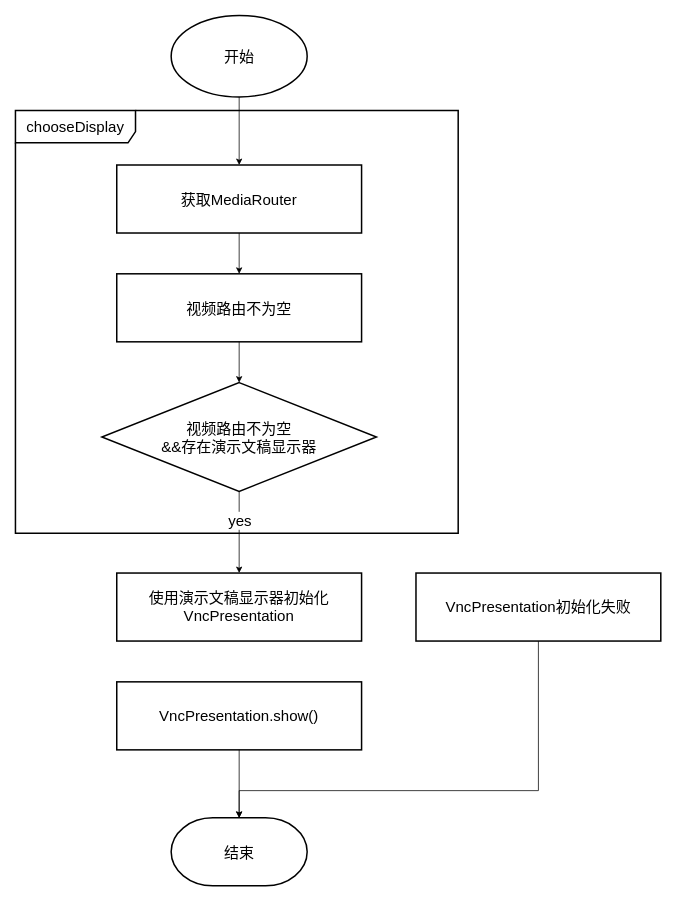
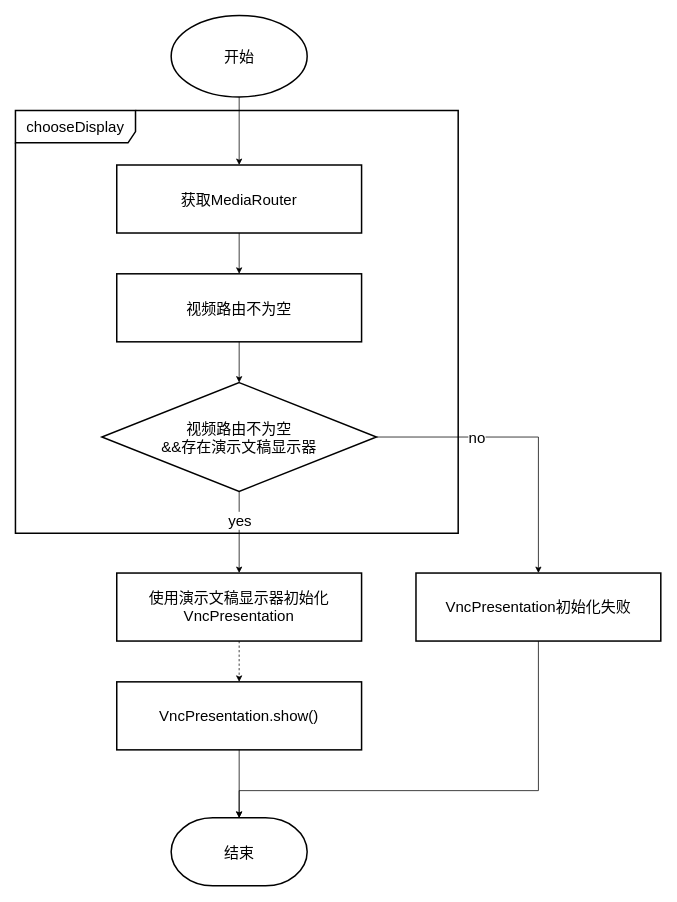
none -> (538, 501)
none -> (239, 675)
